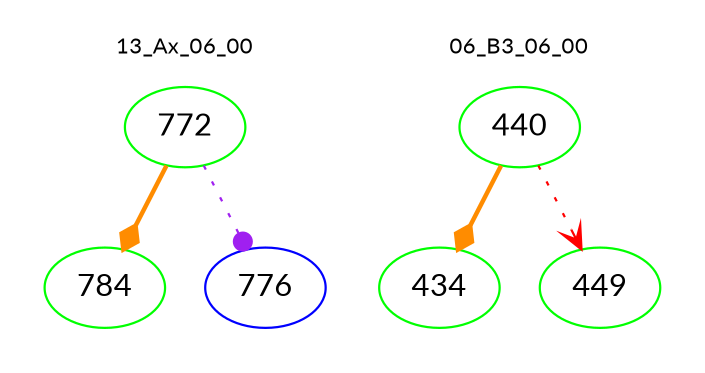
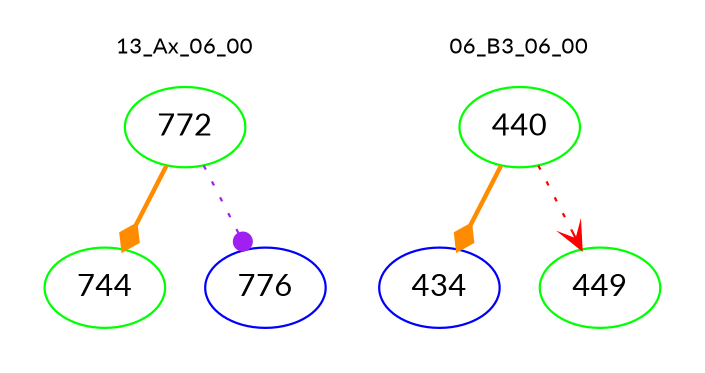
(105, 288) -> (105, 288)
(439, 288) -> (439, 288)
